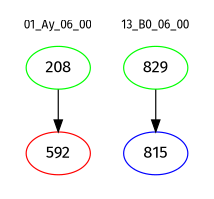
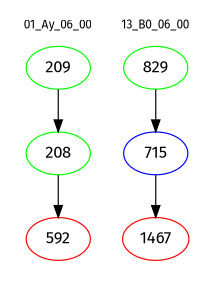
none -> (58, 68)
(156, 153) -> (156, 153)
none -> (156, 239)
